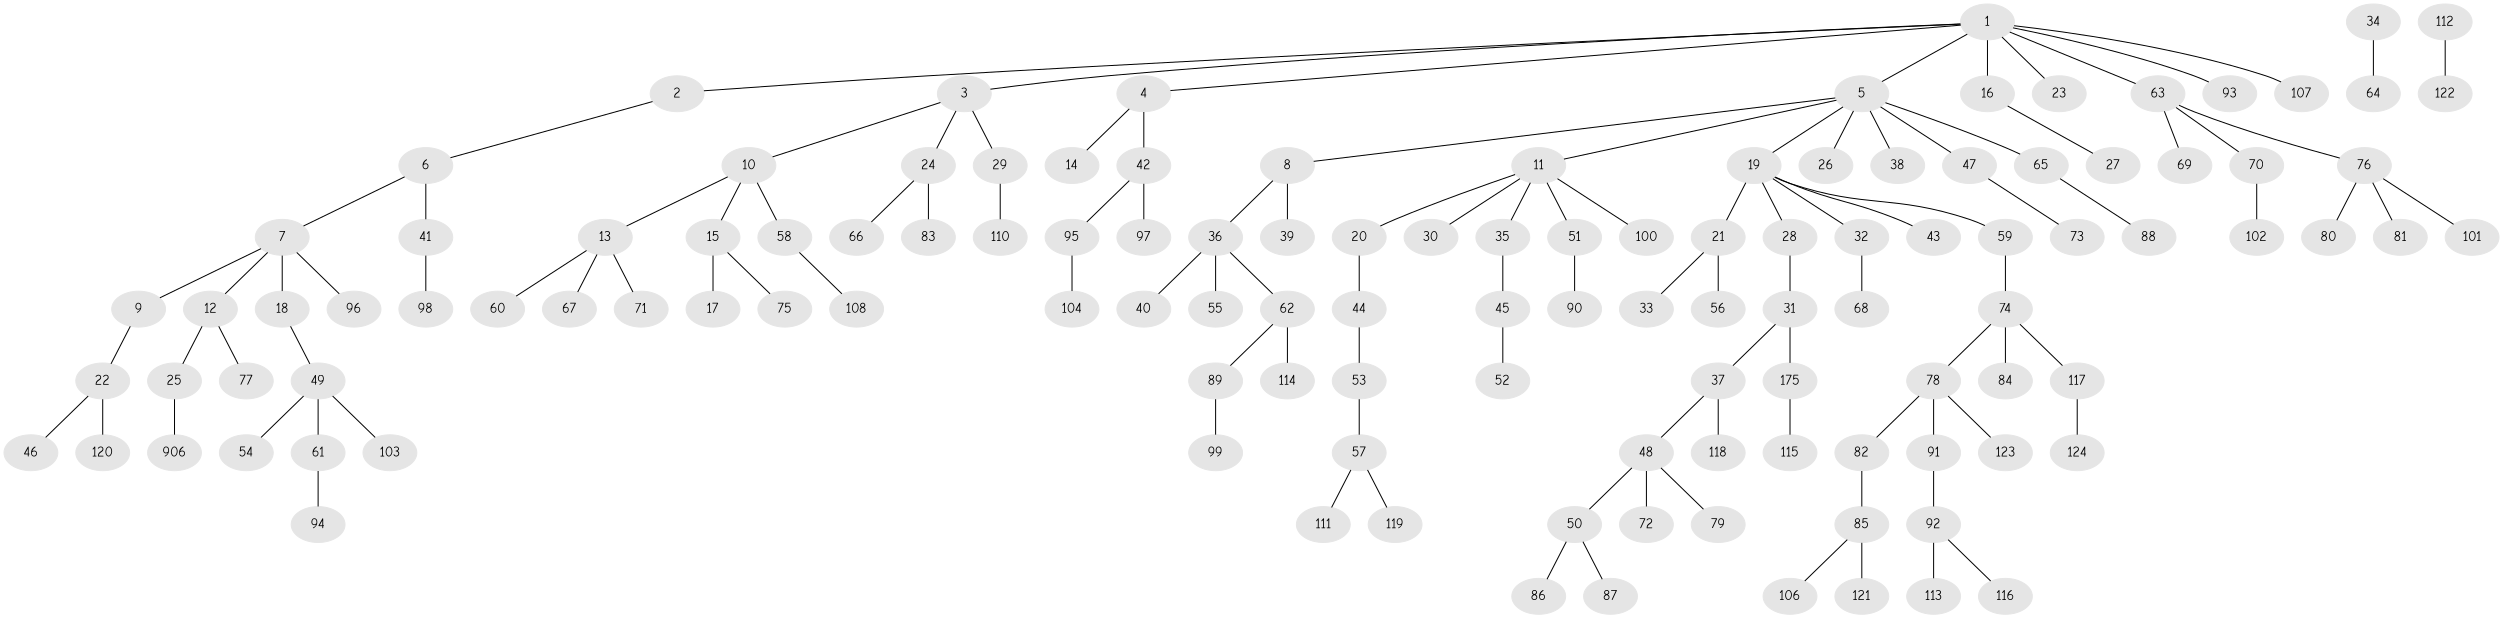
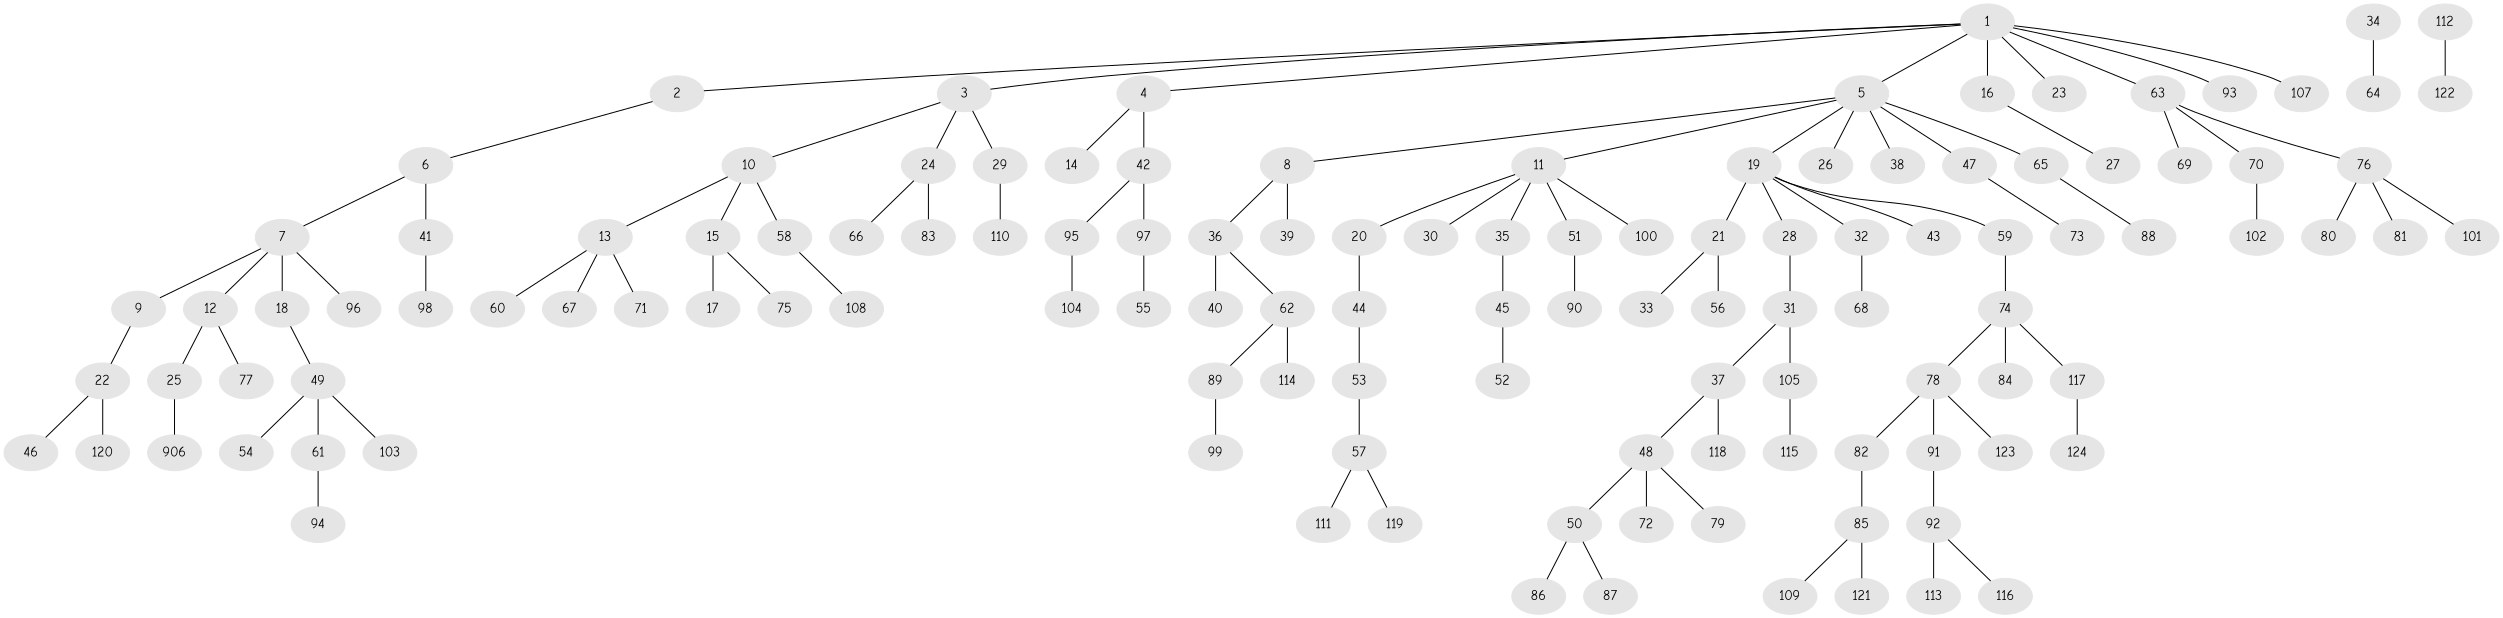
(1216, 273) -> (1144, 273)
(1790, 381) -> (1790, 381)
(1790, 596) -> (1790, 596)
